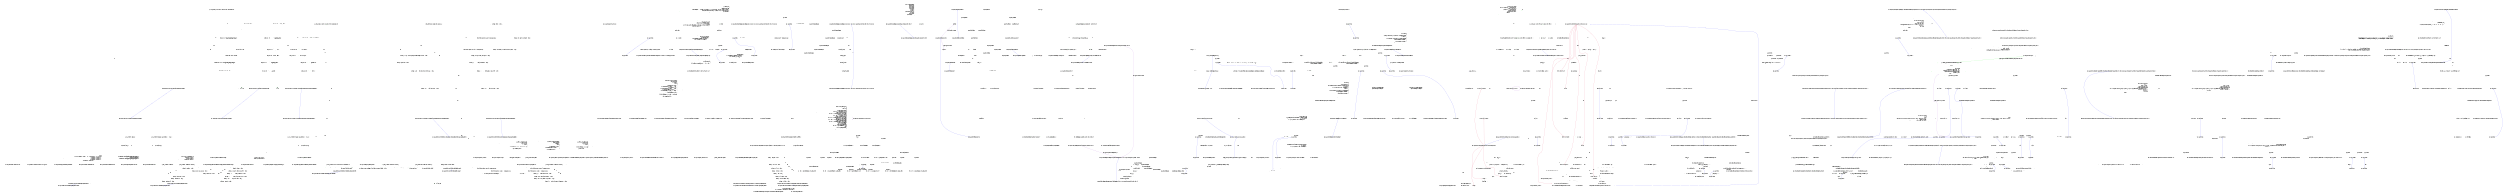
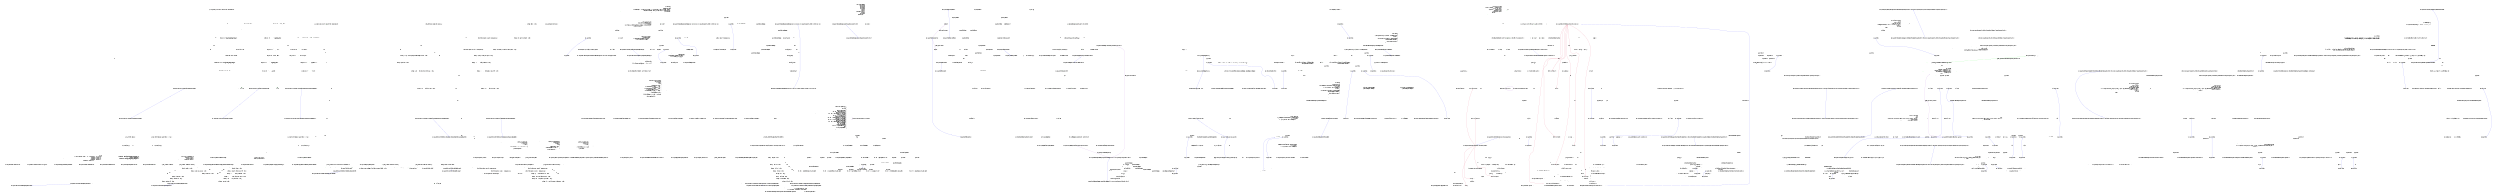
(766, 118) -> (752, 118)
